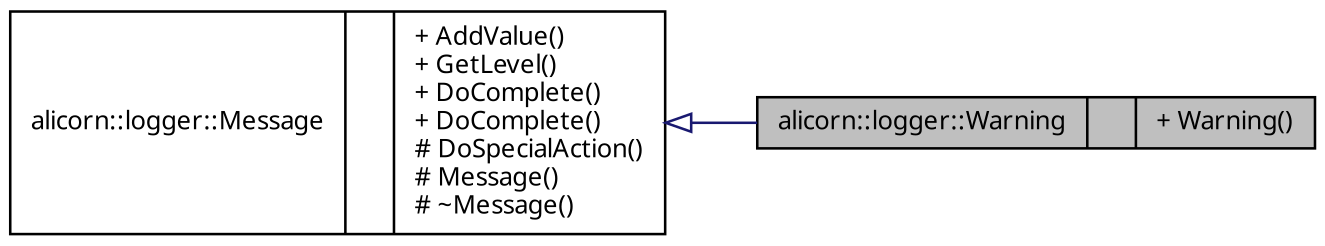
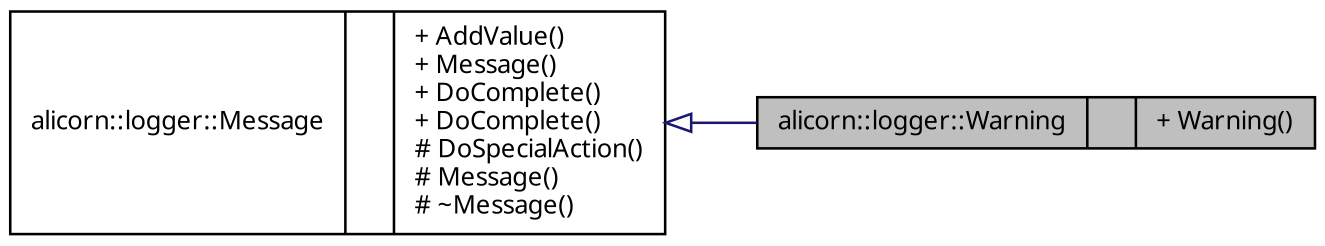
(486, 65) -> (486, 65)
